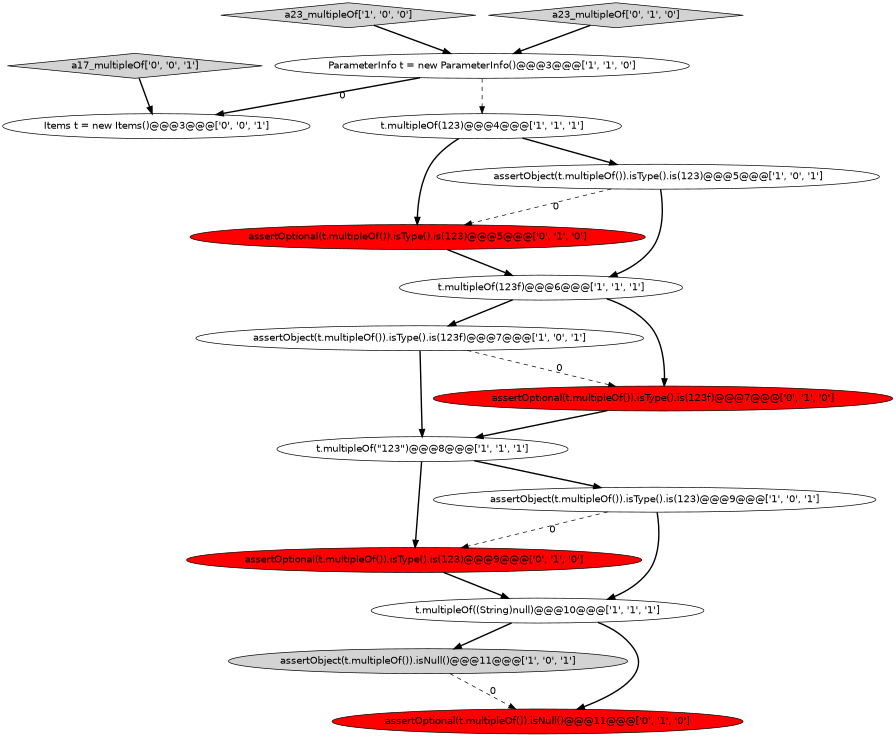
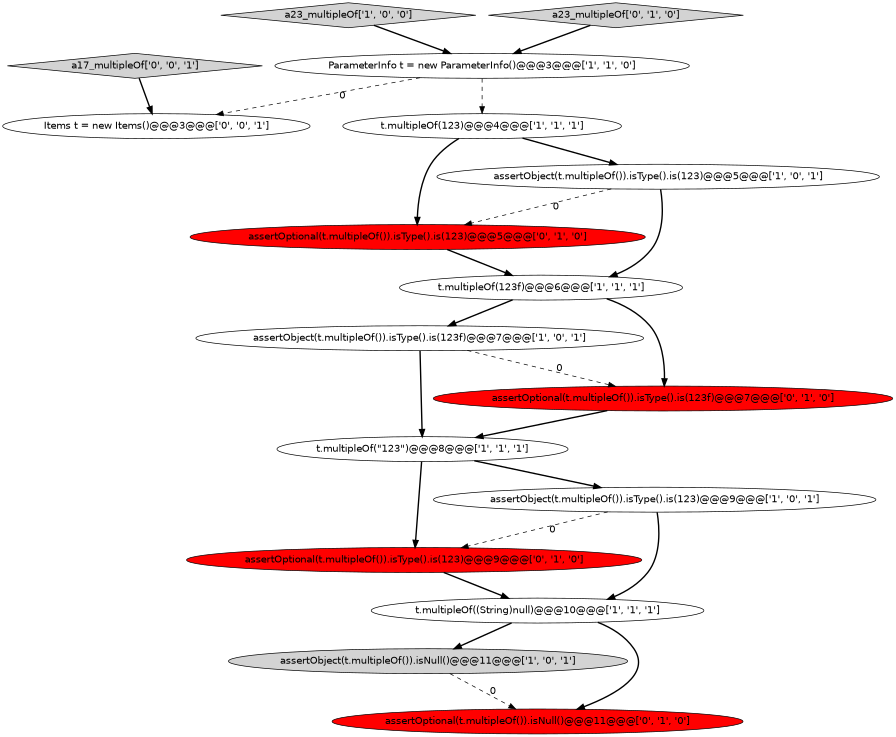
(322, 96) -> (322, 96)
